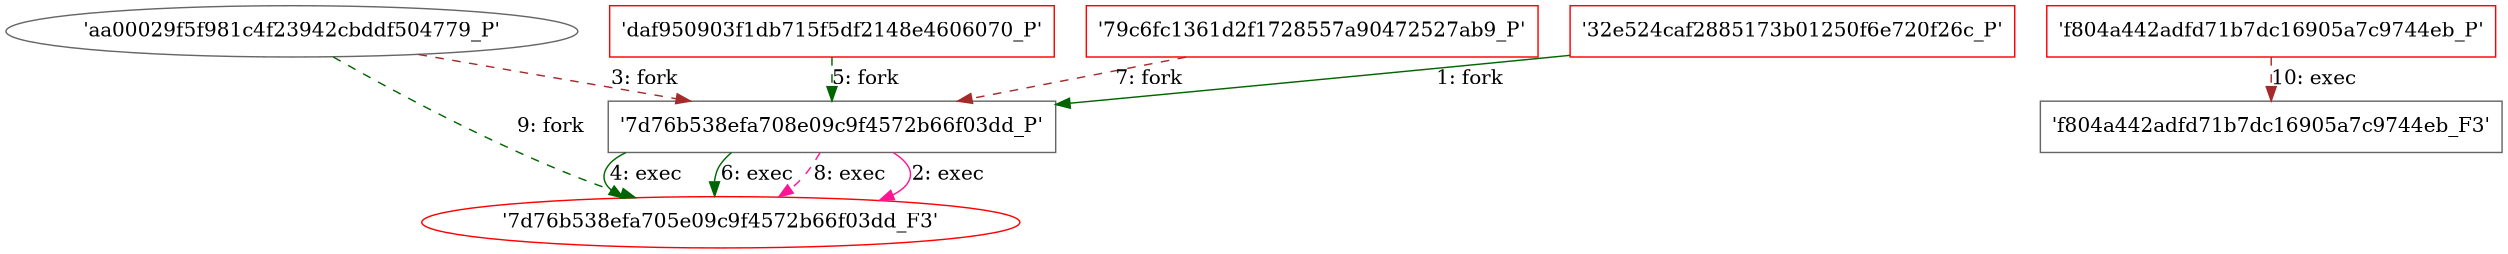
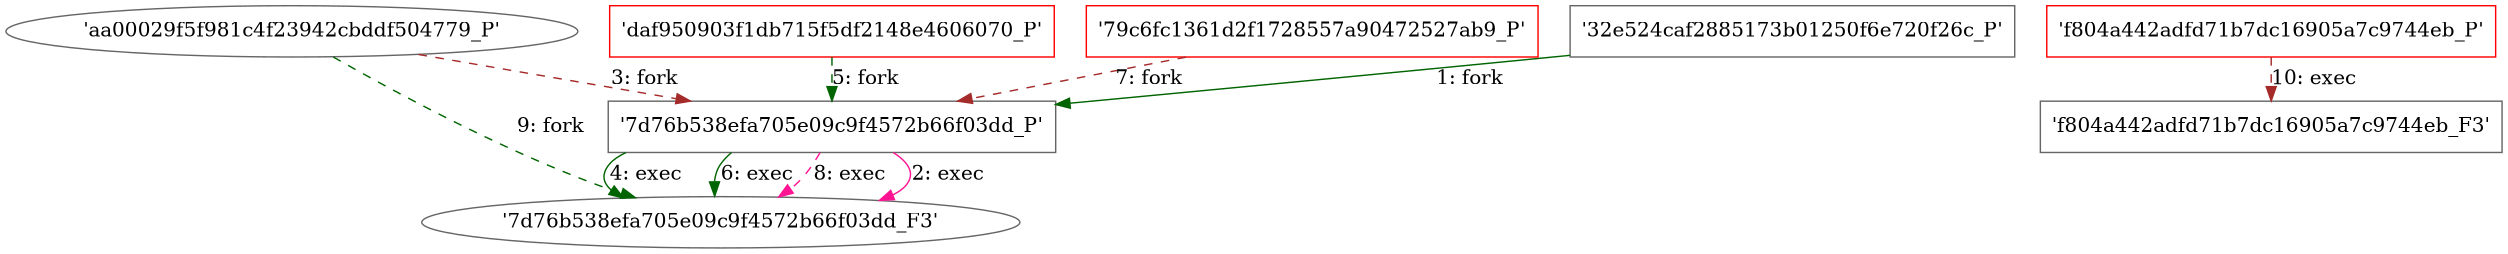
(1792, 31) -> (1792, 31)
(832, 127) -> (832, 127)
(721, 222) -> (721, 222)
